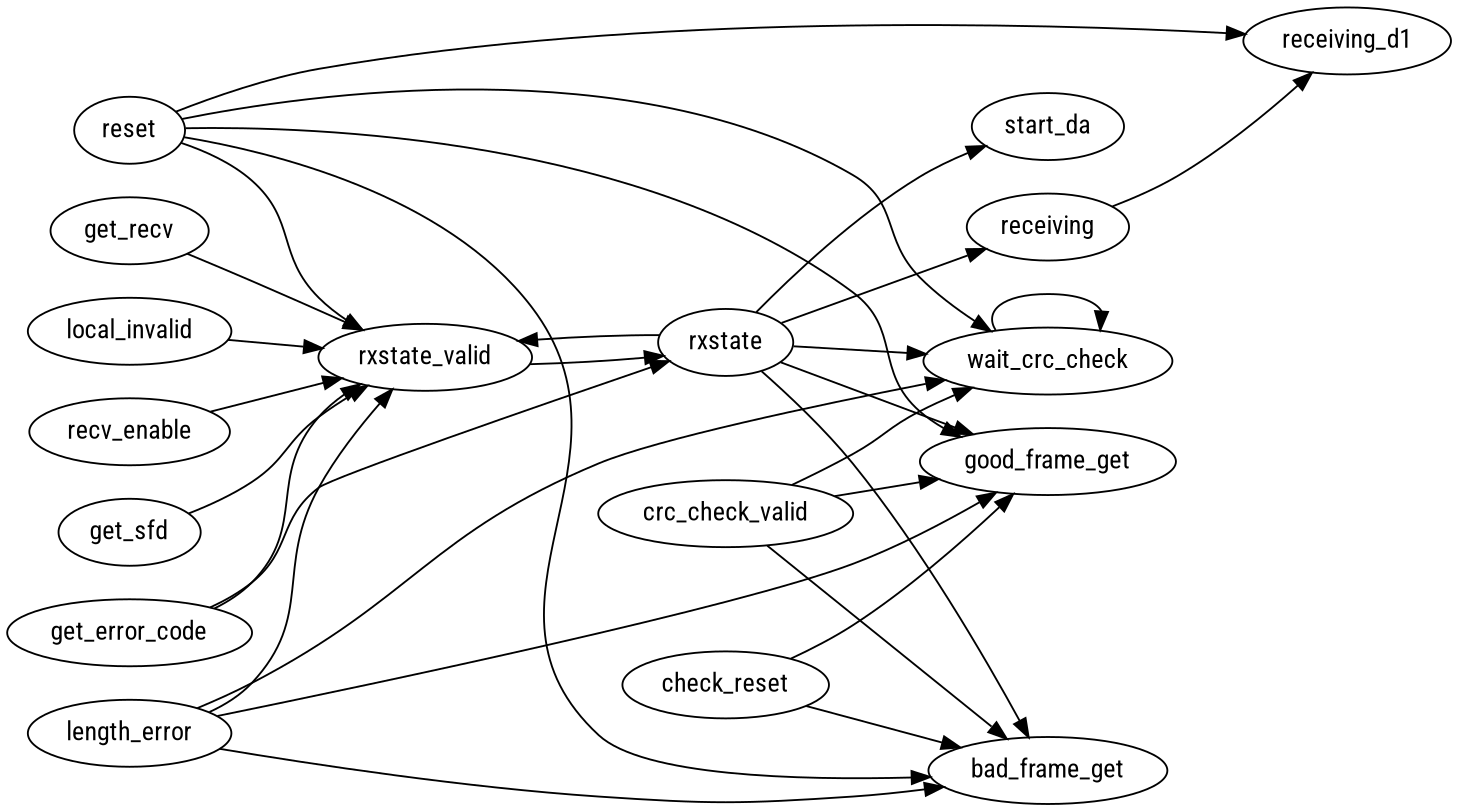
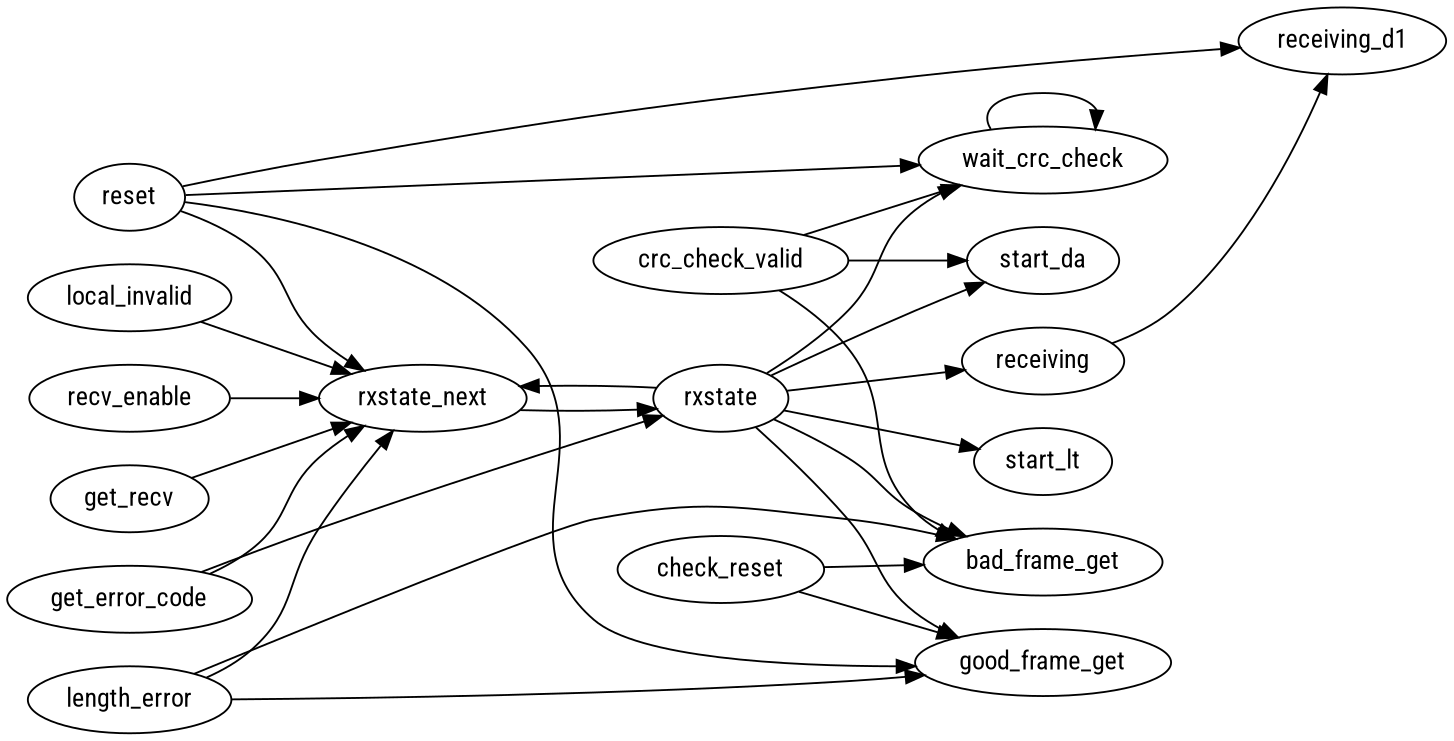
(425, 357) -> (423, 398)
(568, 459) -> none
none -> (1043, 462)
(887, 488) -> (898, 261)
(538, 492) -> none
(130, 532) -> none
